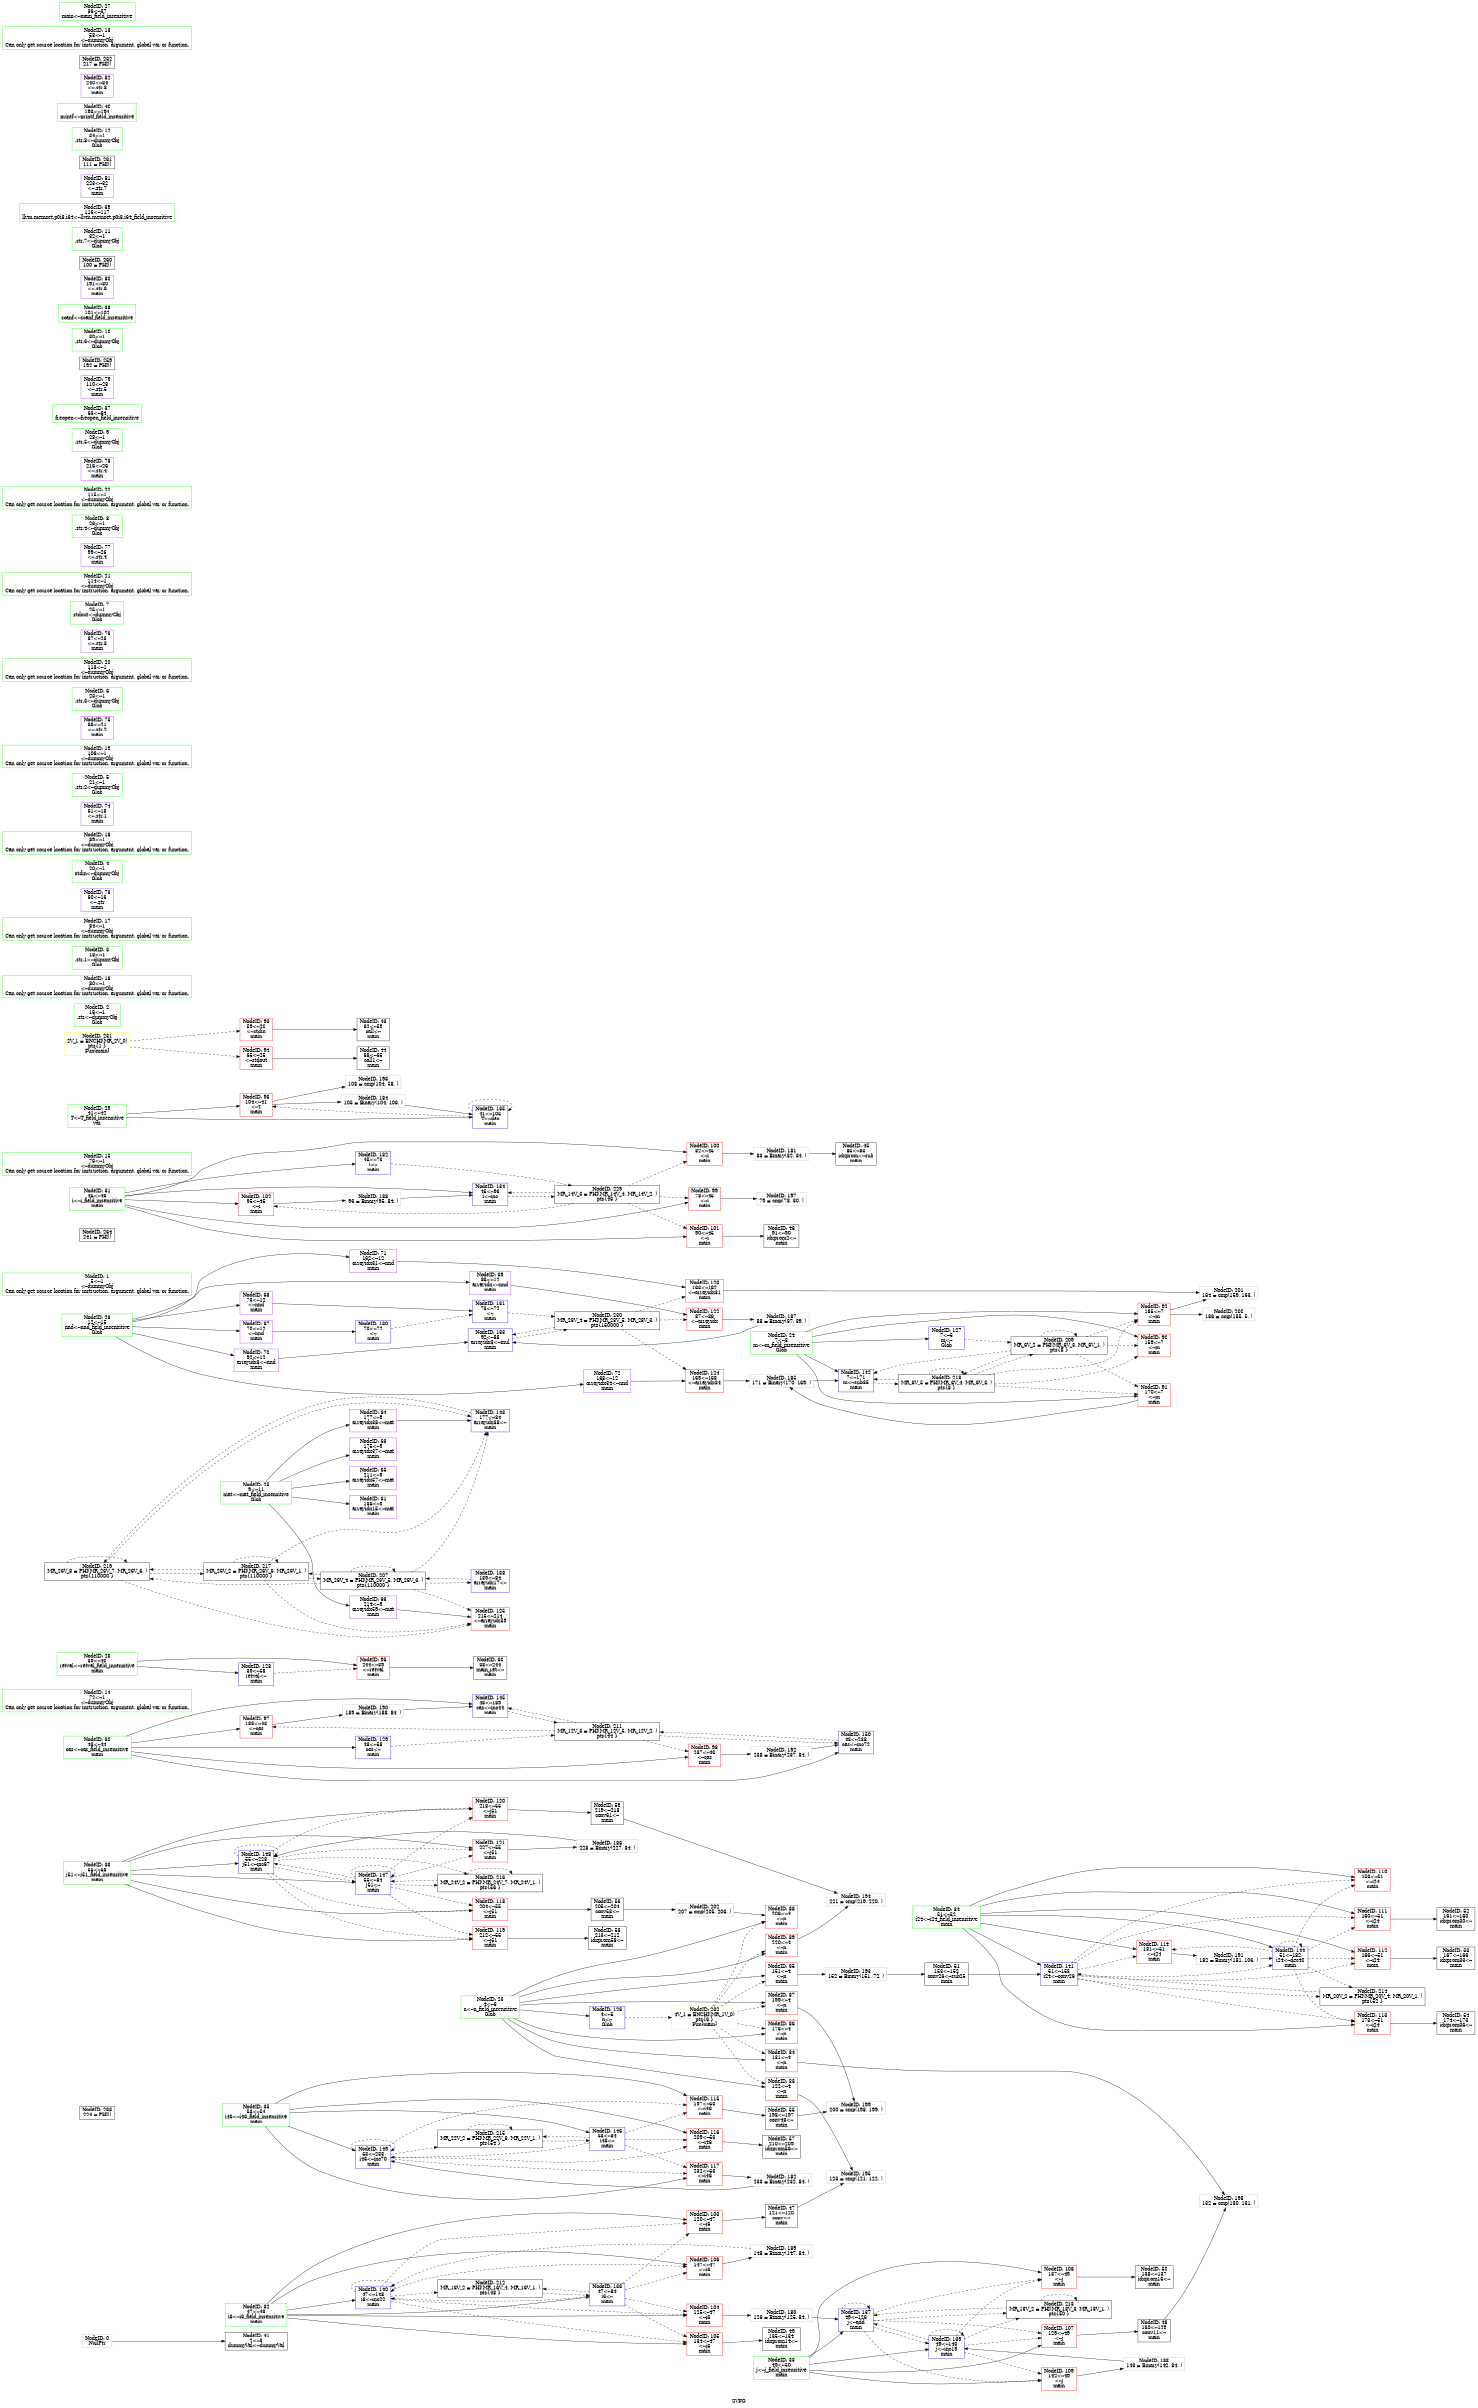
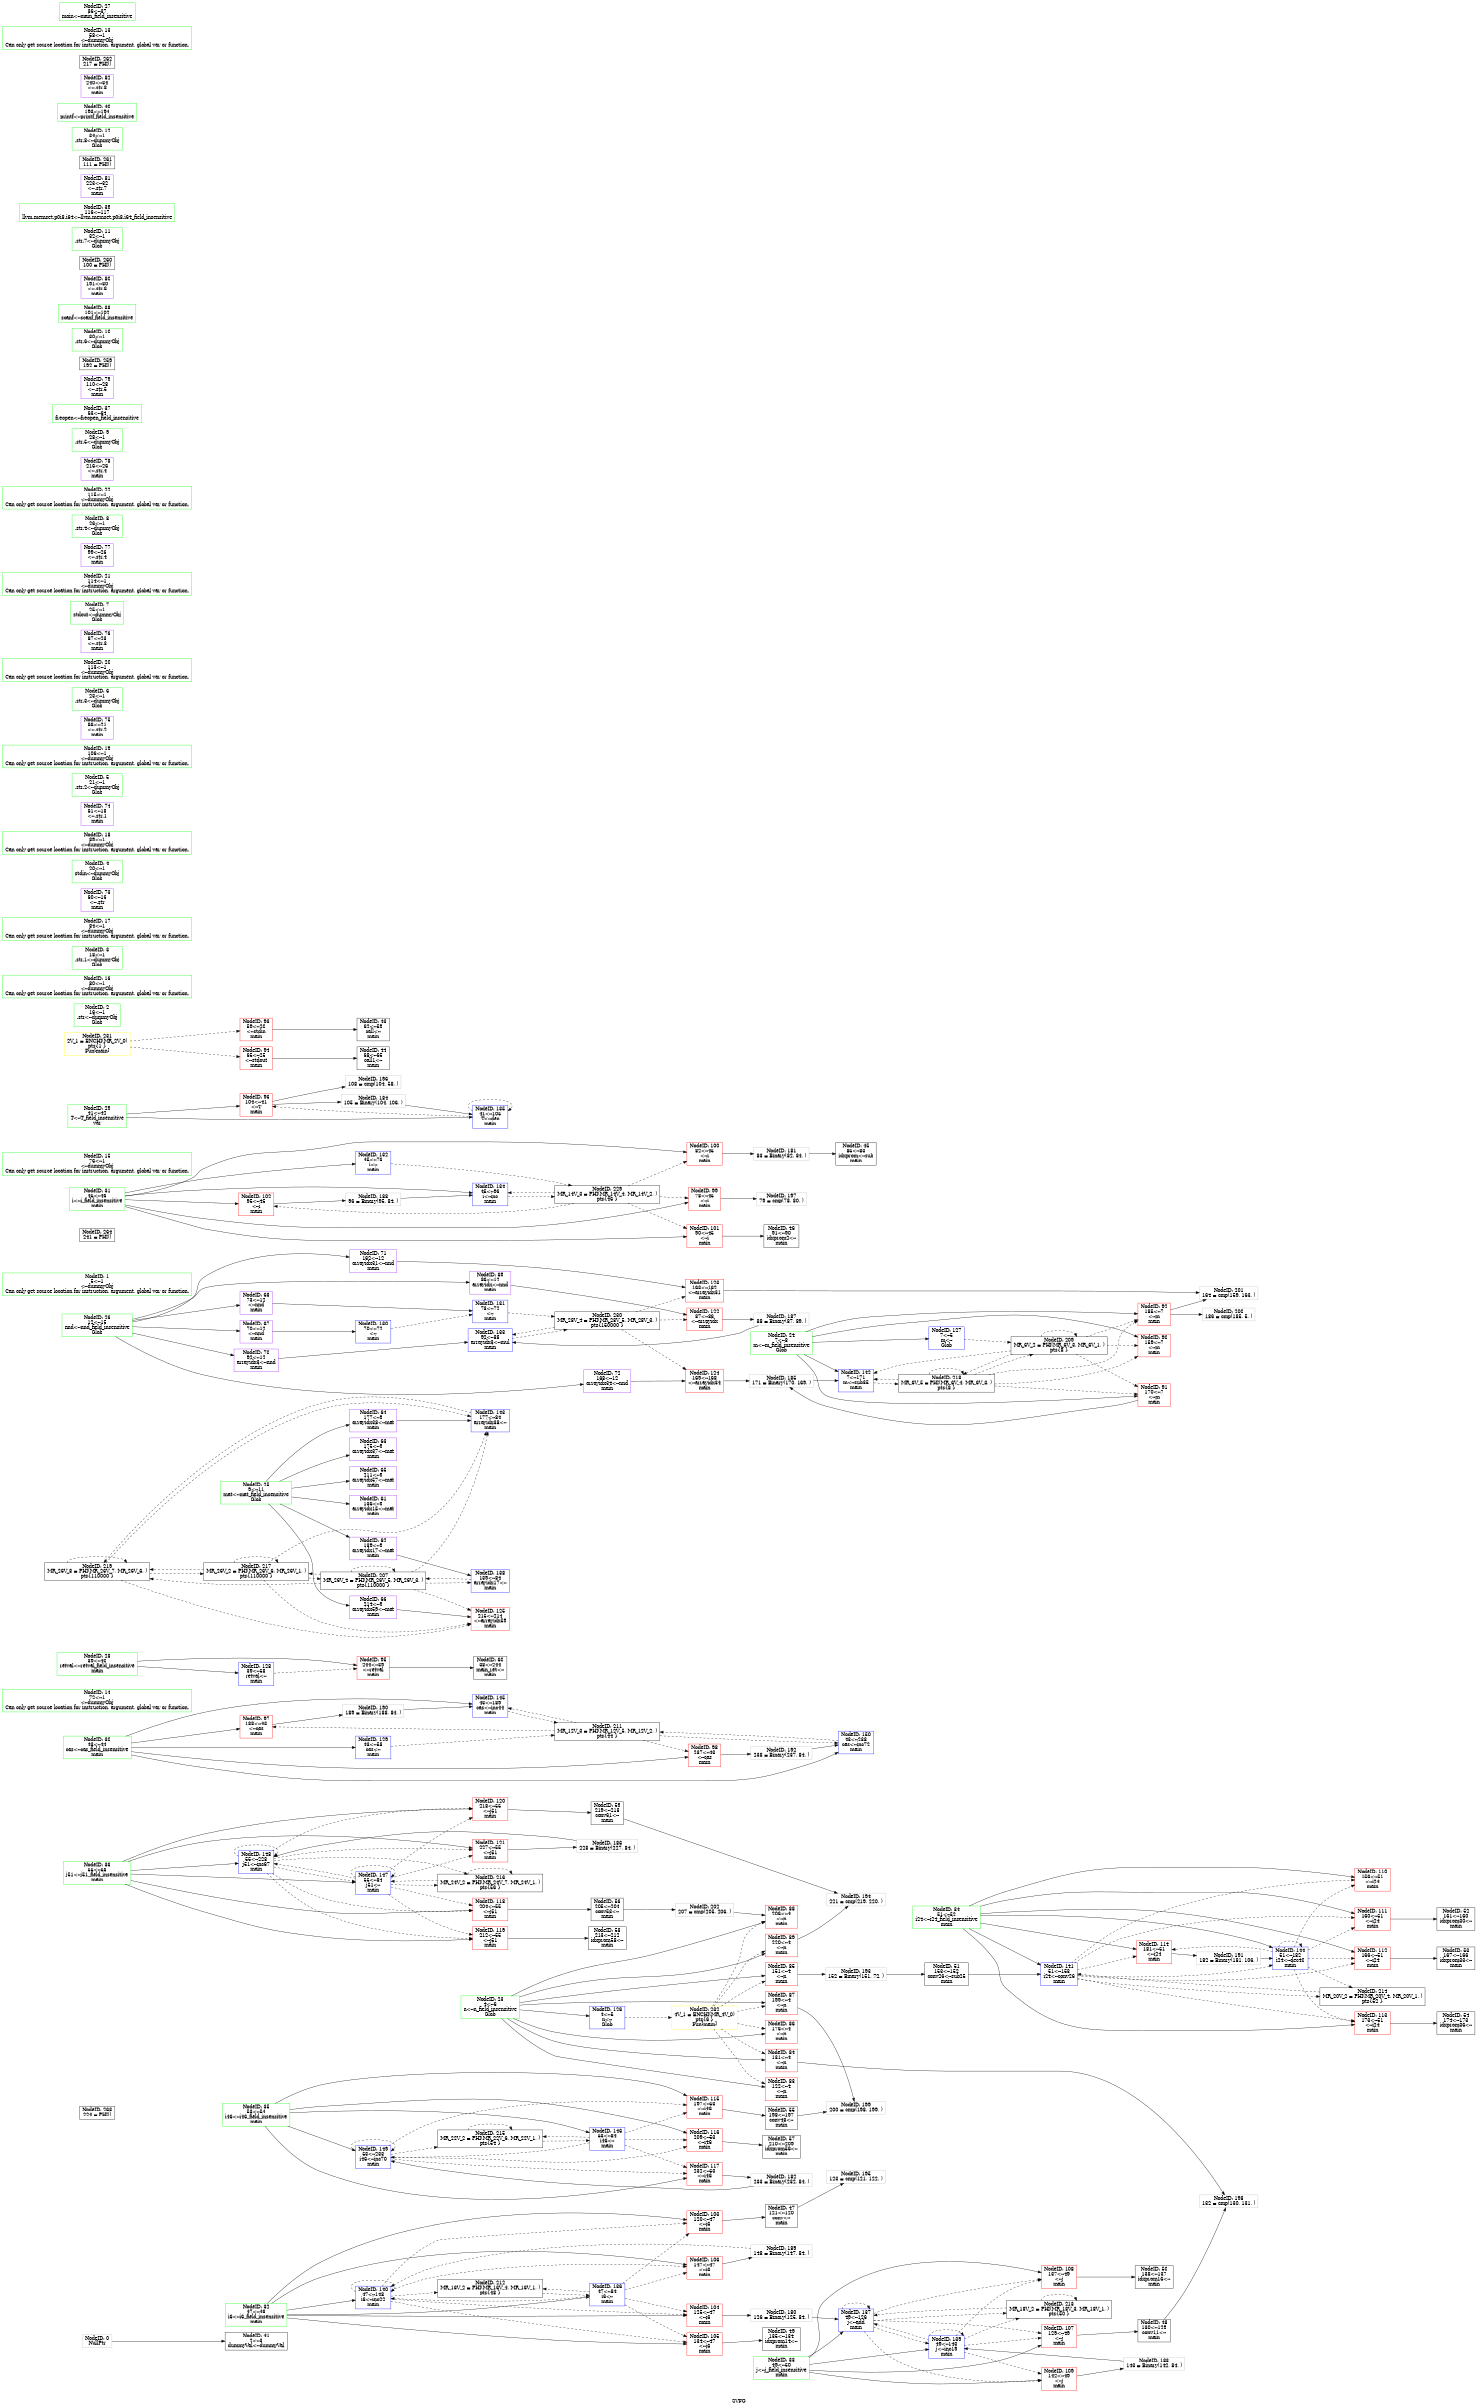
none -> (373, 1548)
(705, 2015) -> (705, 2015)
(829, 2127) -> none
